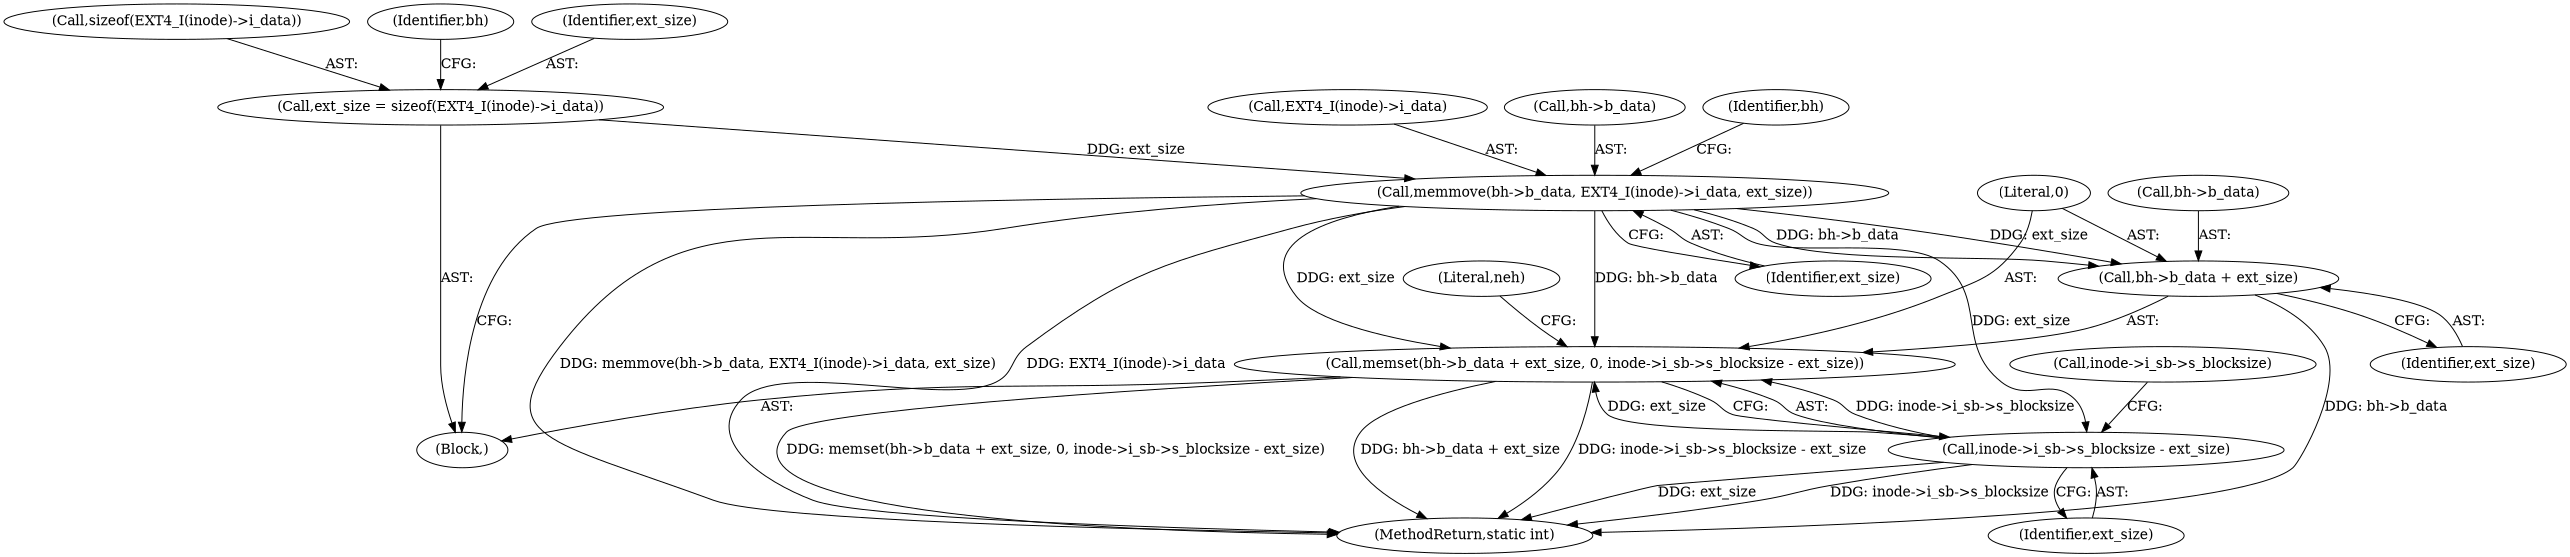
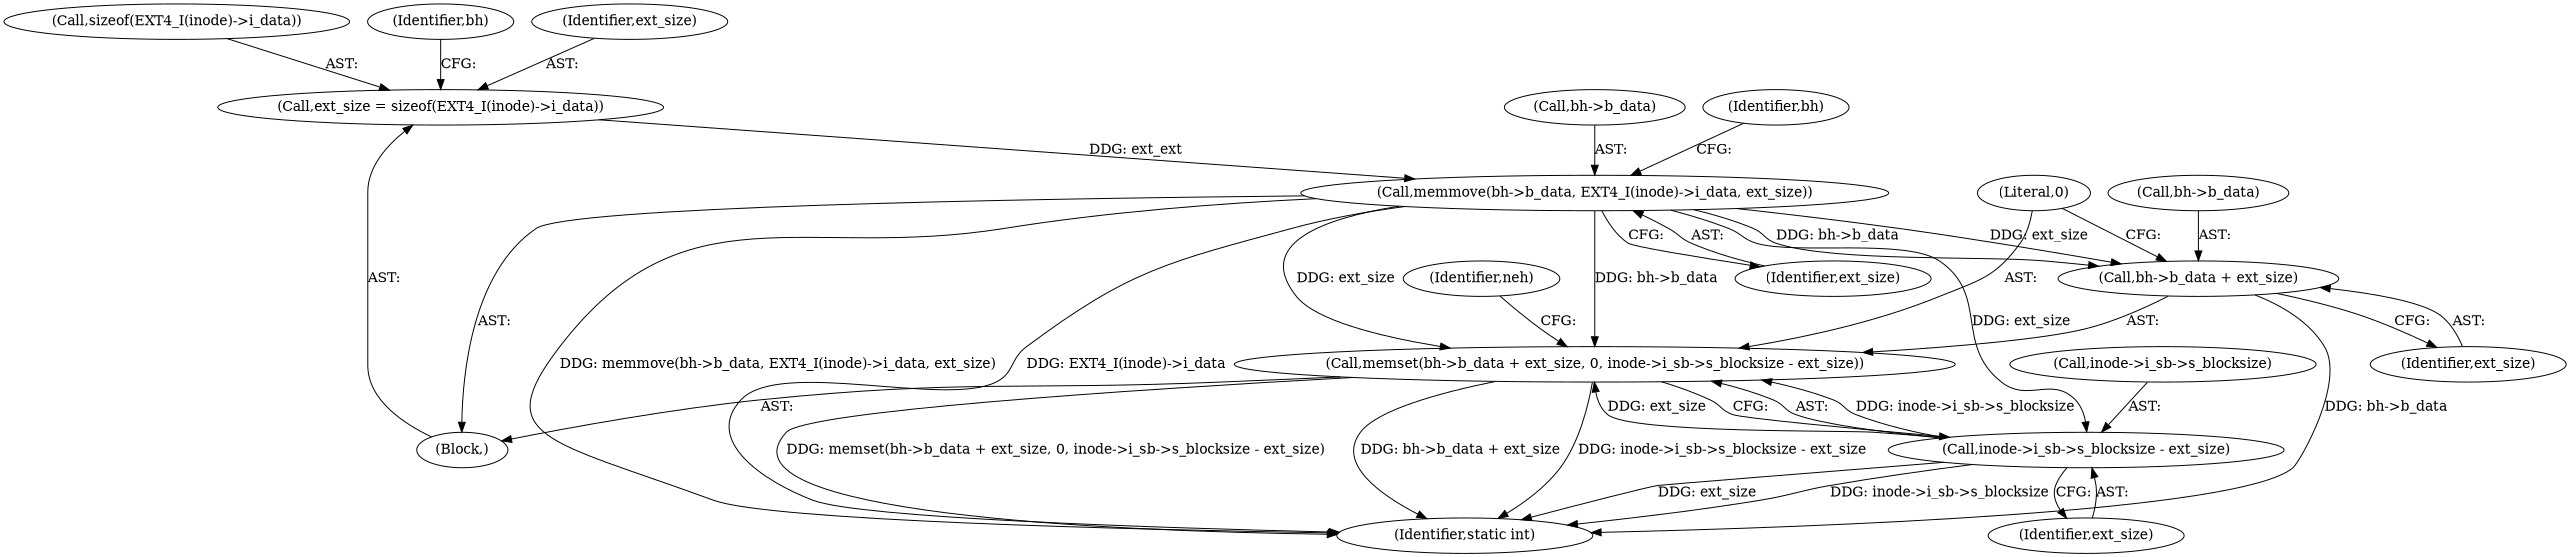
(1348, 107) -> none
(1136, 150) -> (1136, 150)
(2146, 236) -> (2146, 236)
(441, 275) -> (368, 292)
(1482, 279) -> (1482, 279)
(497, 322) -> (497, 322)
(2147, 407) -> (2147, 407)
(1465, 536) -> (1465, 536)
